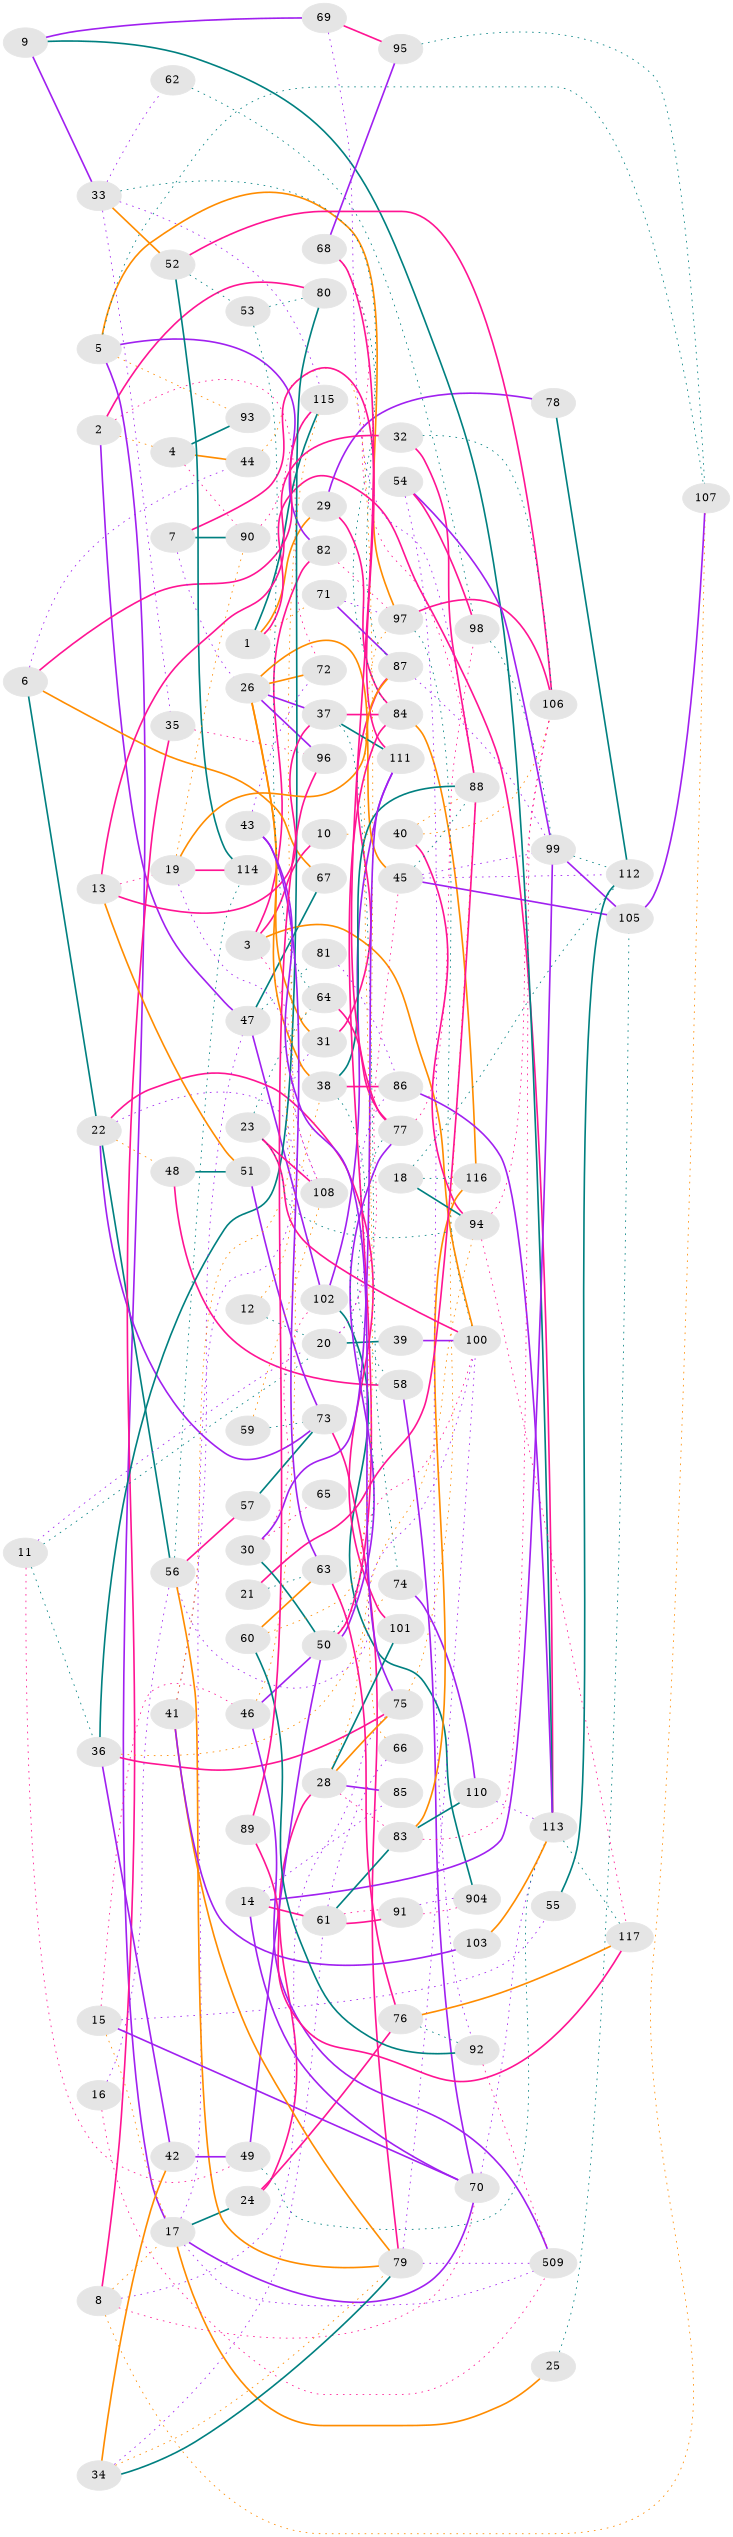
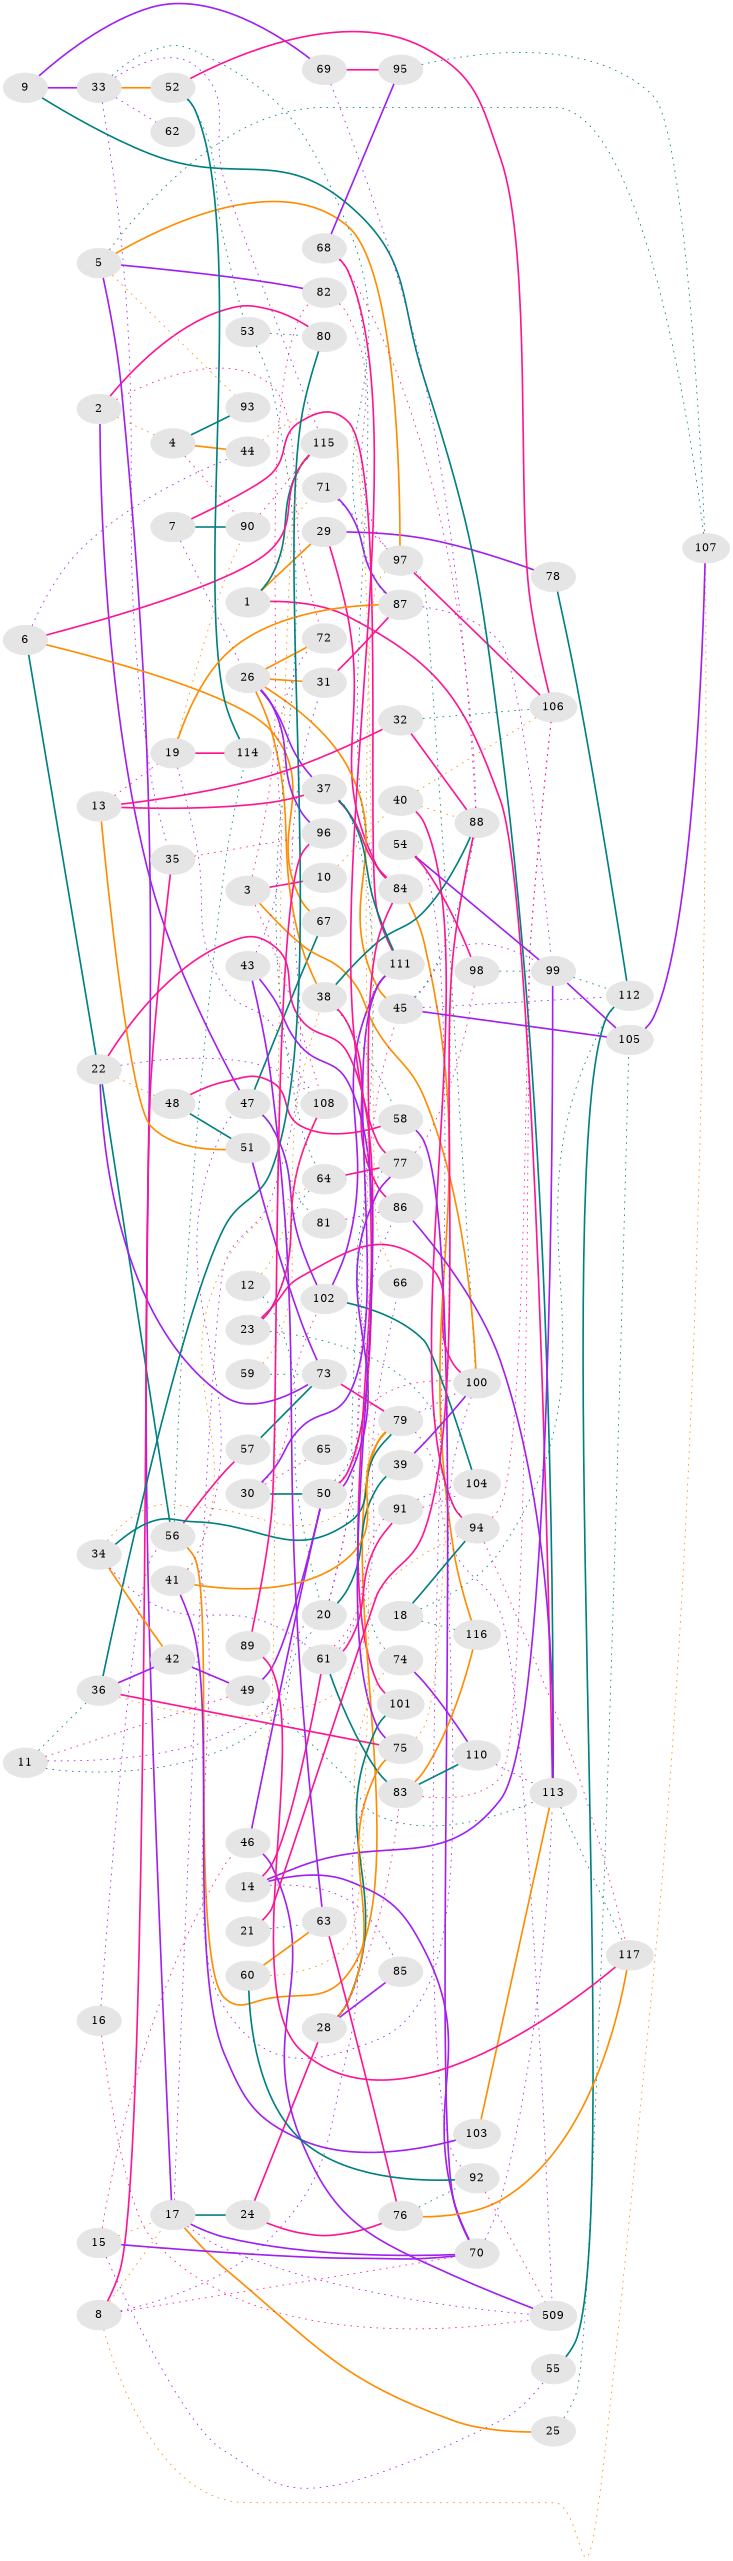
(396, 311) -> none
(279, 755) -> (275, 588)
(477, 1899) -> (477, 1484)
